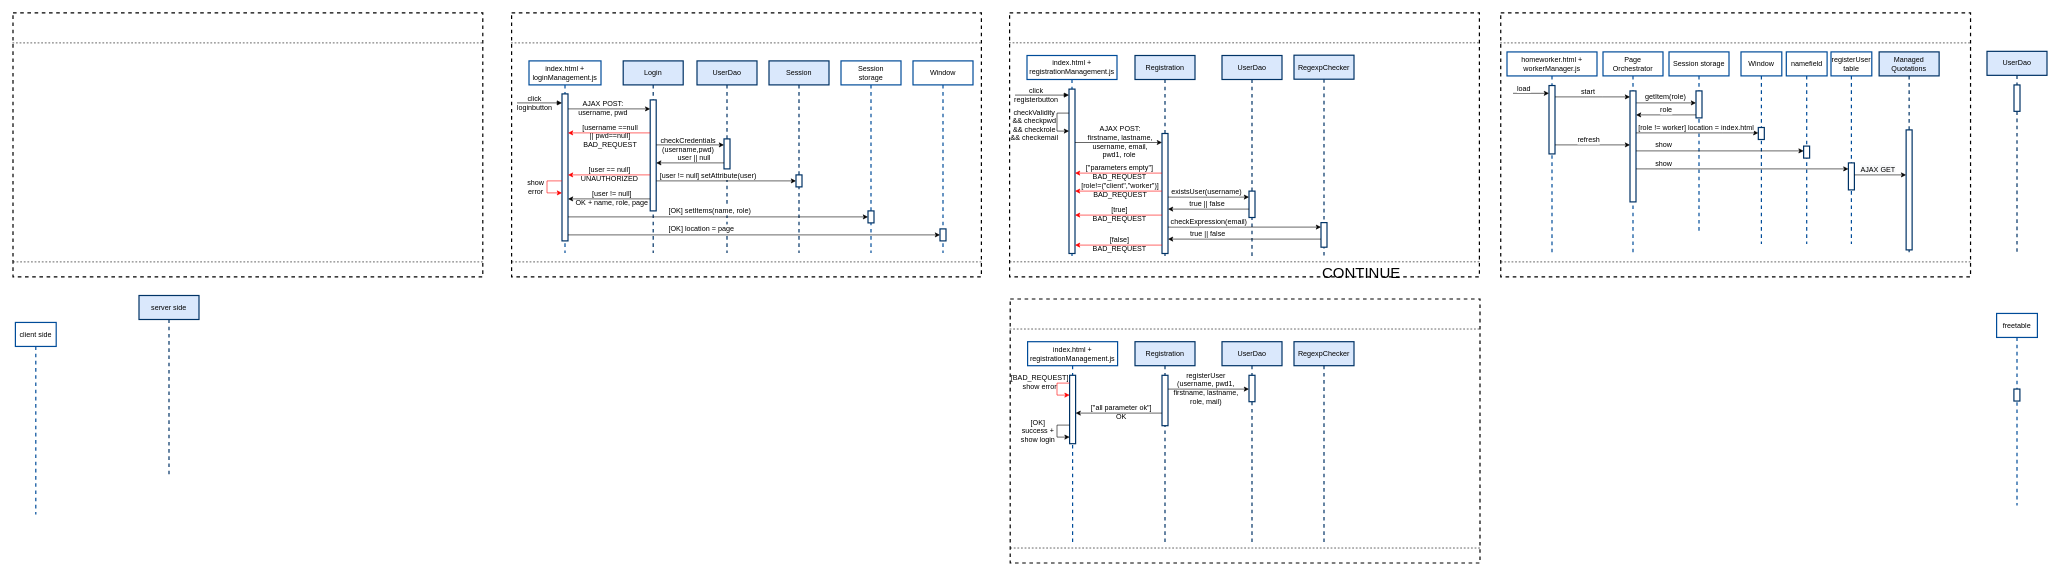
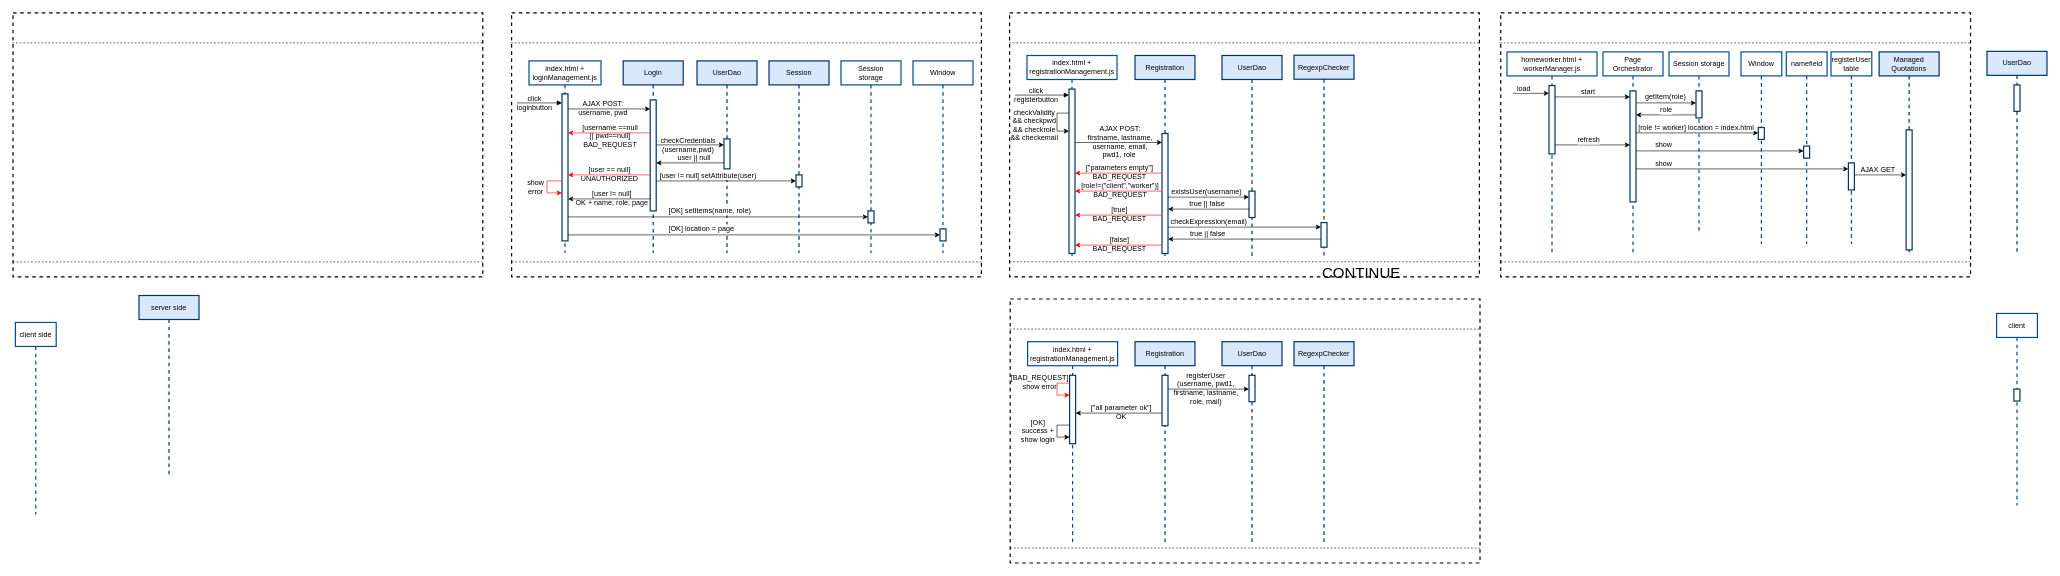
(2017, 326) -> (2017, 326)
